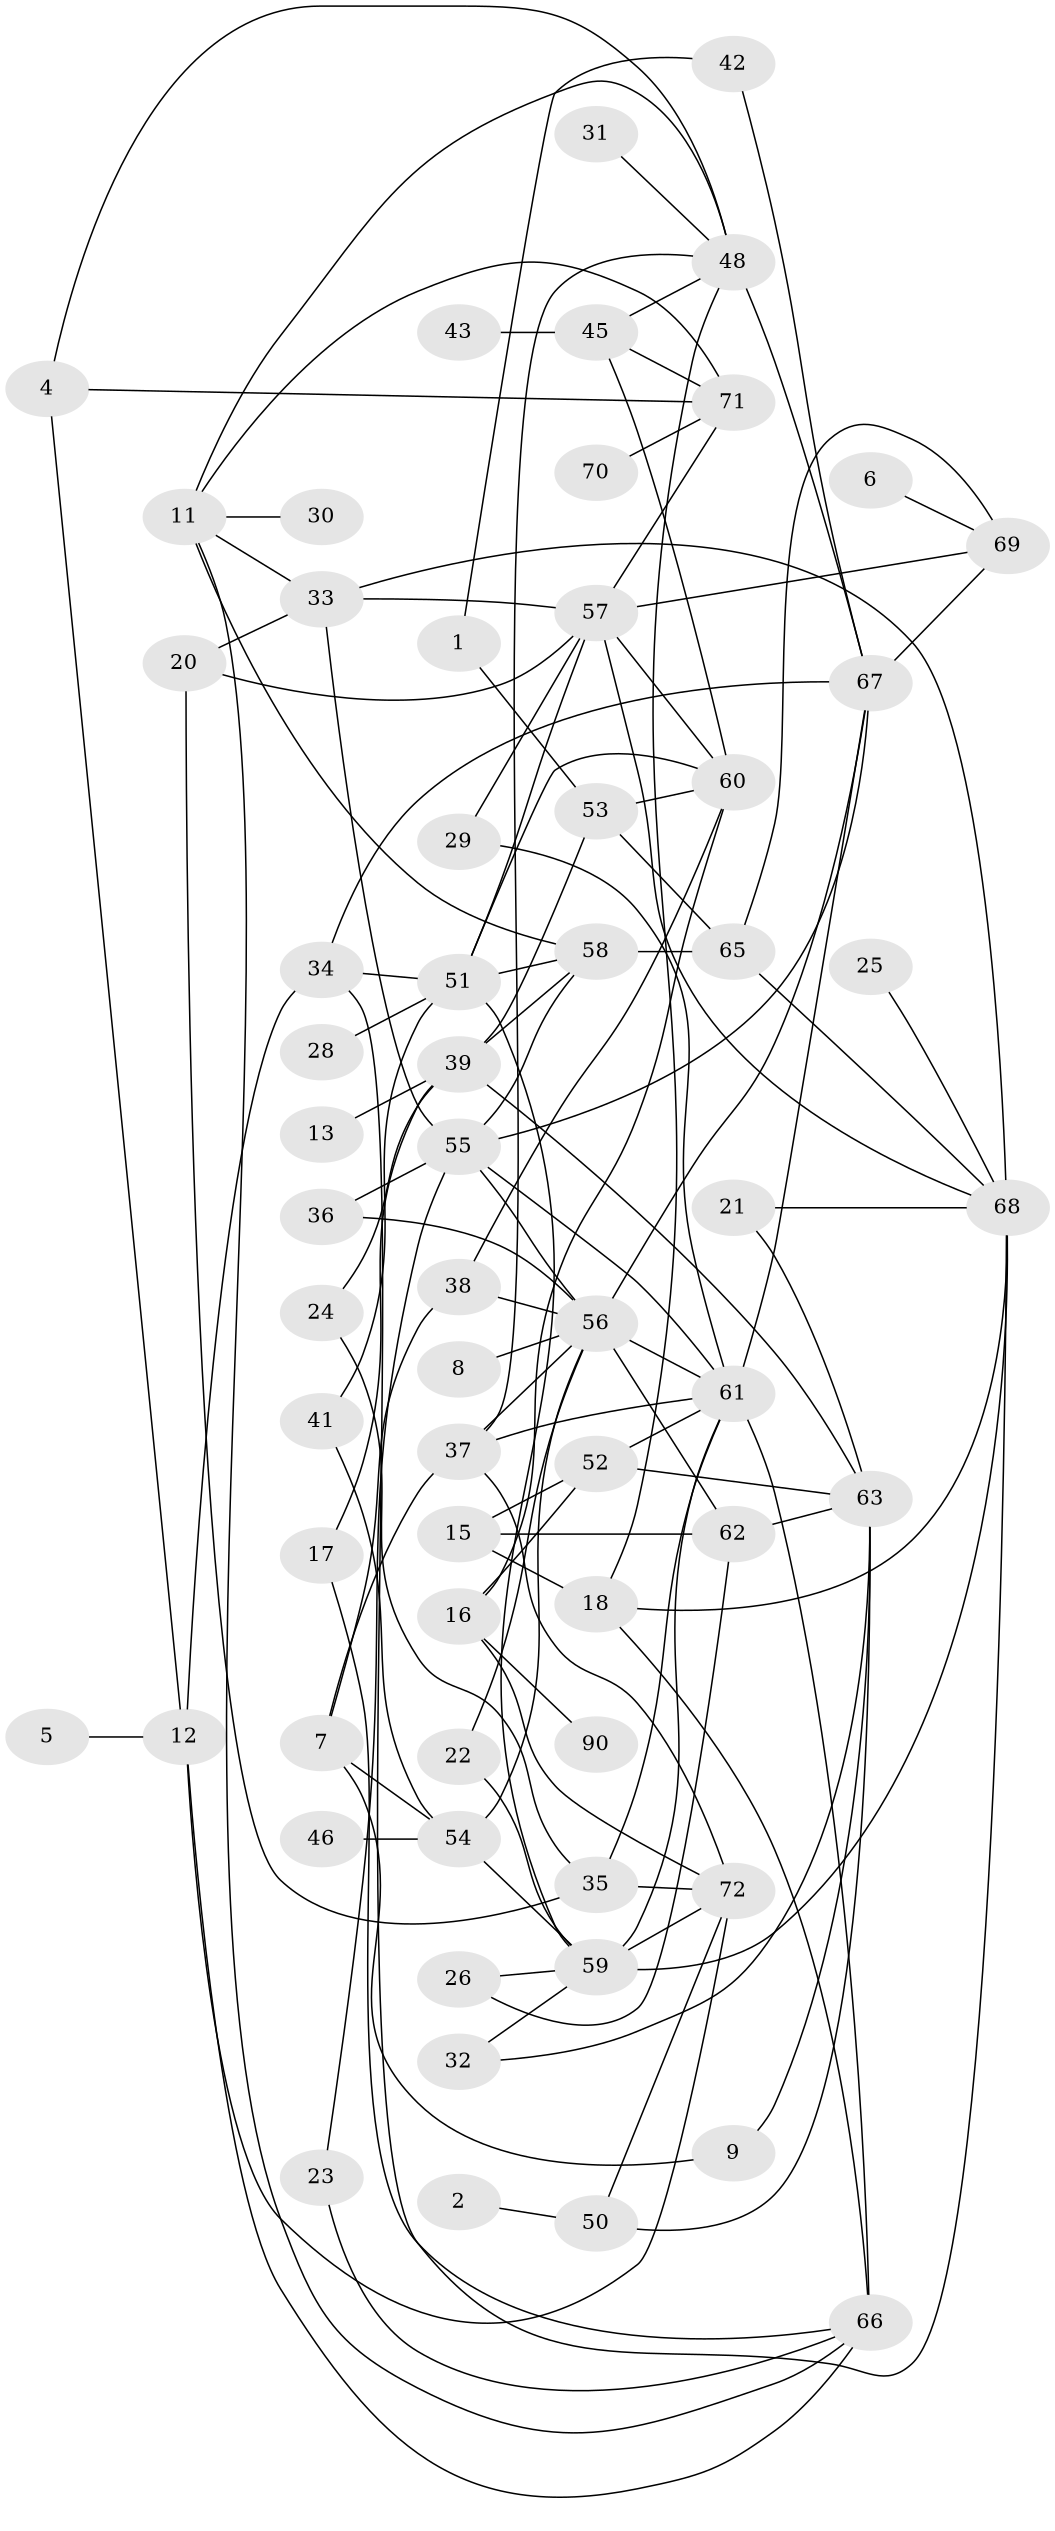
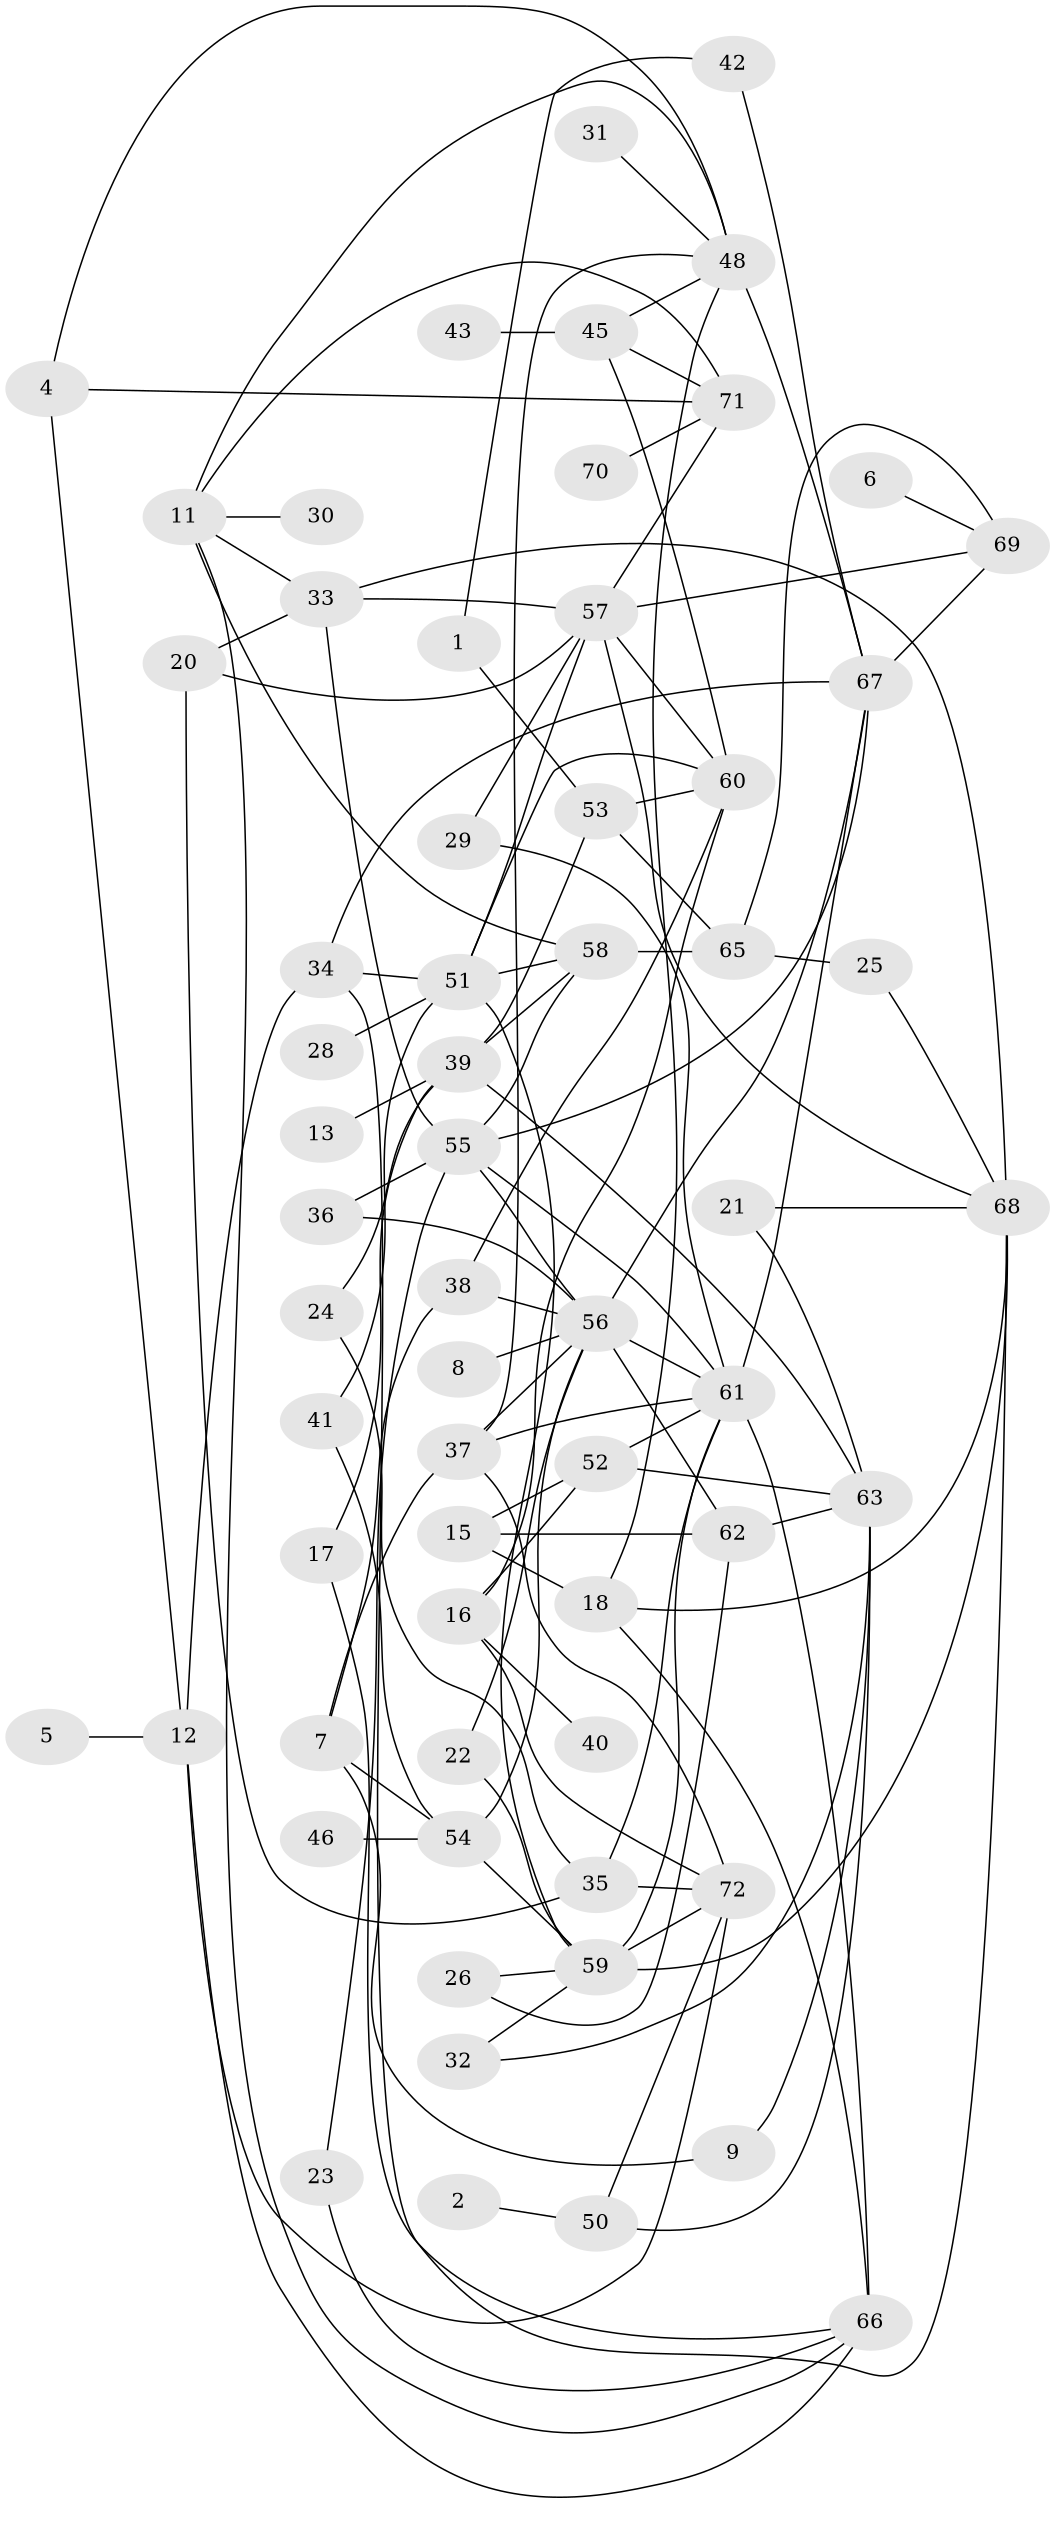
(872, 1079) -> (788, 958)
(596, 1745) -> (596, 1745)
